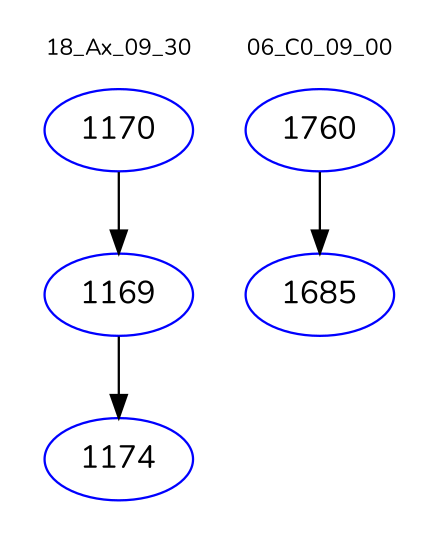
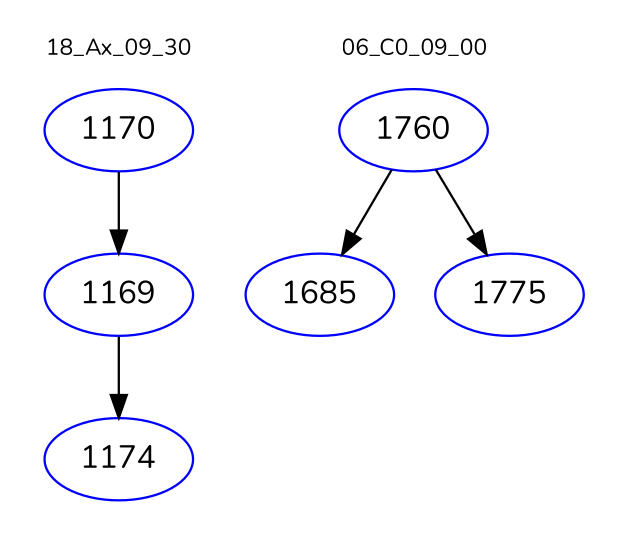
none -> (509, 295)
